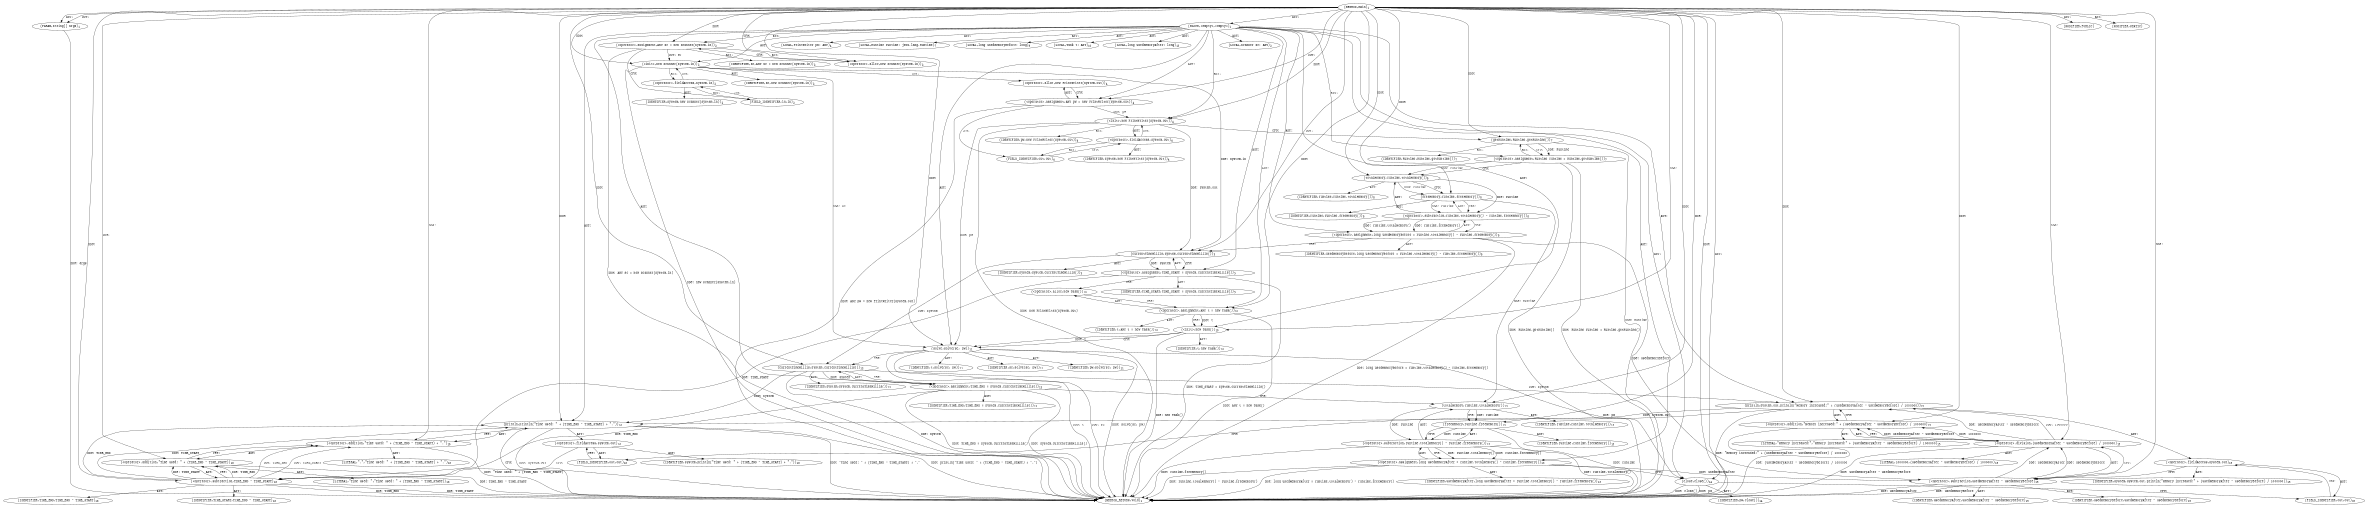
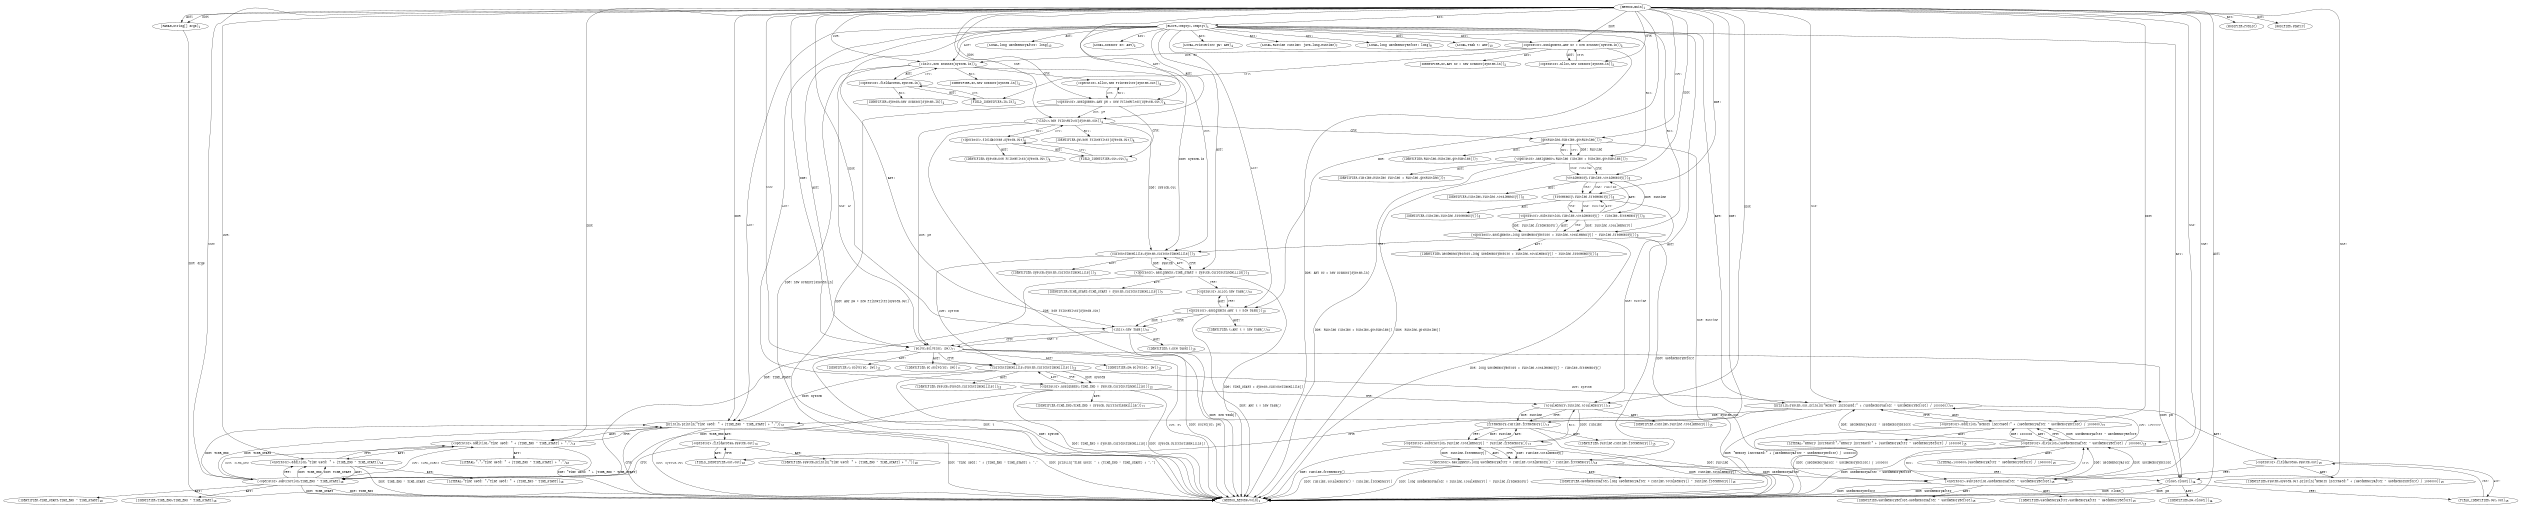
none -> (1391, 178)
